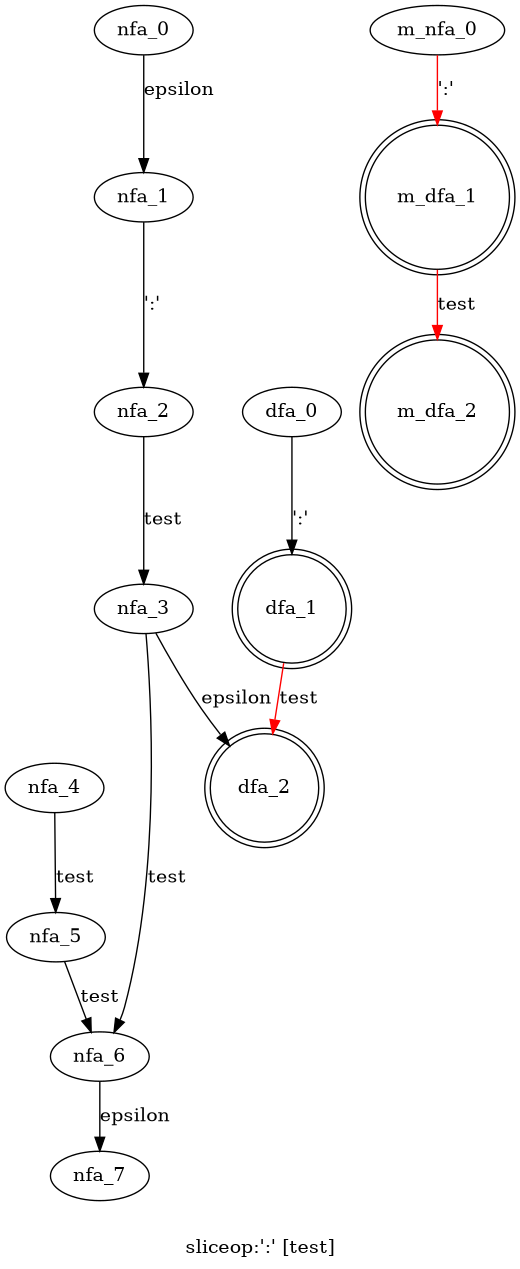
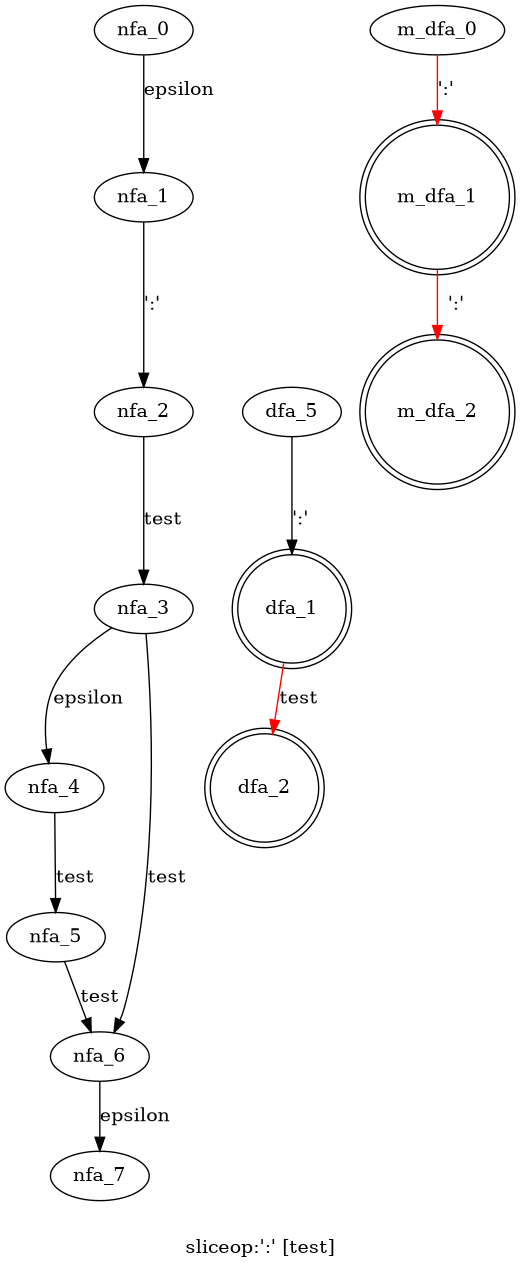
(437, 30) -> (437, 30)
(457, 305) -> (457, 305)
(292, 412) -> (292, 412)
(186, 685) -> (59, 678)
